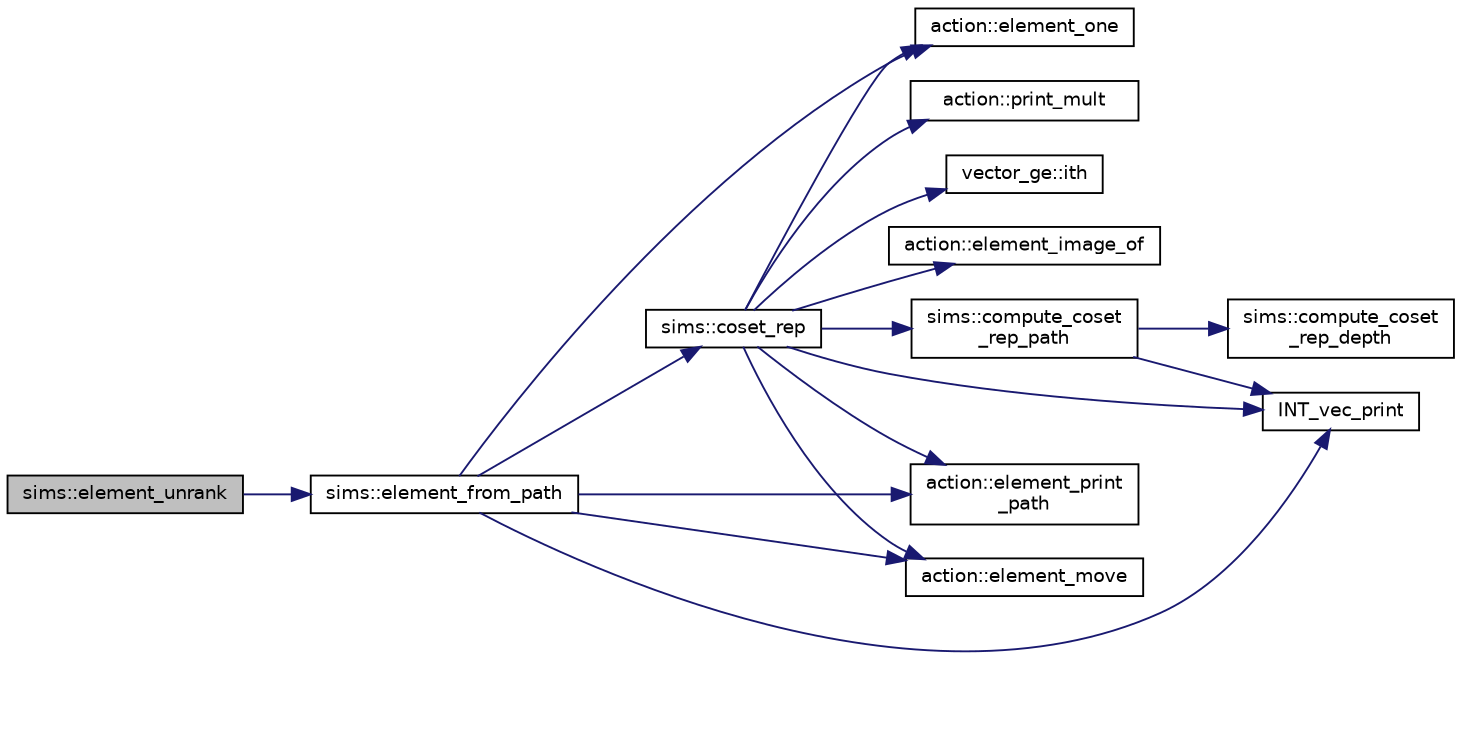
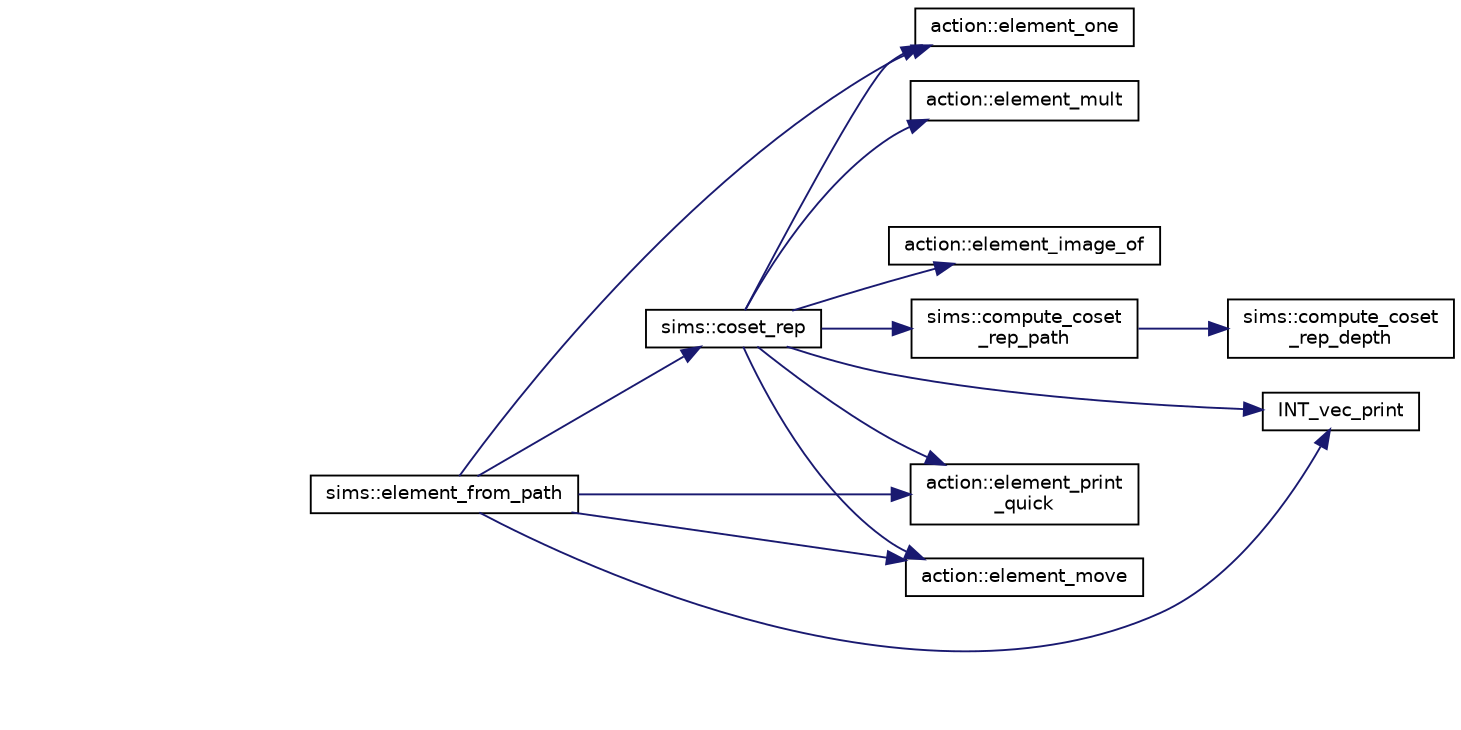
(1025, 101) -> (1025, 101)
(1025, 174) -> none
(1193, 373) -> none
(125, 494) -> none
(1025, 494) -> (1025, 494)
